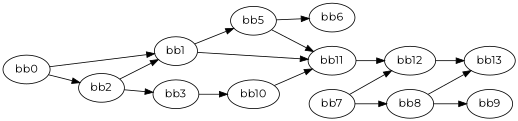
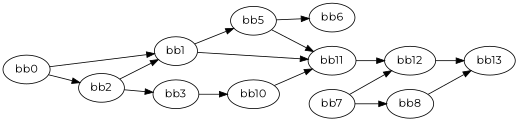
(490, 104) -> none
